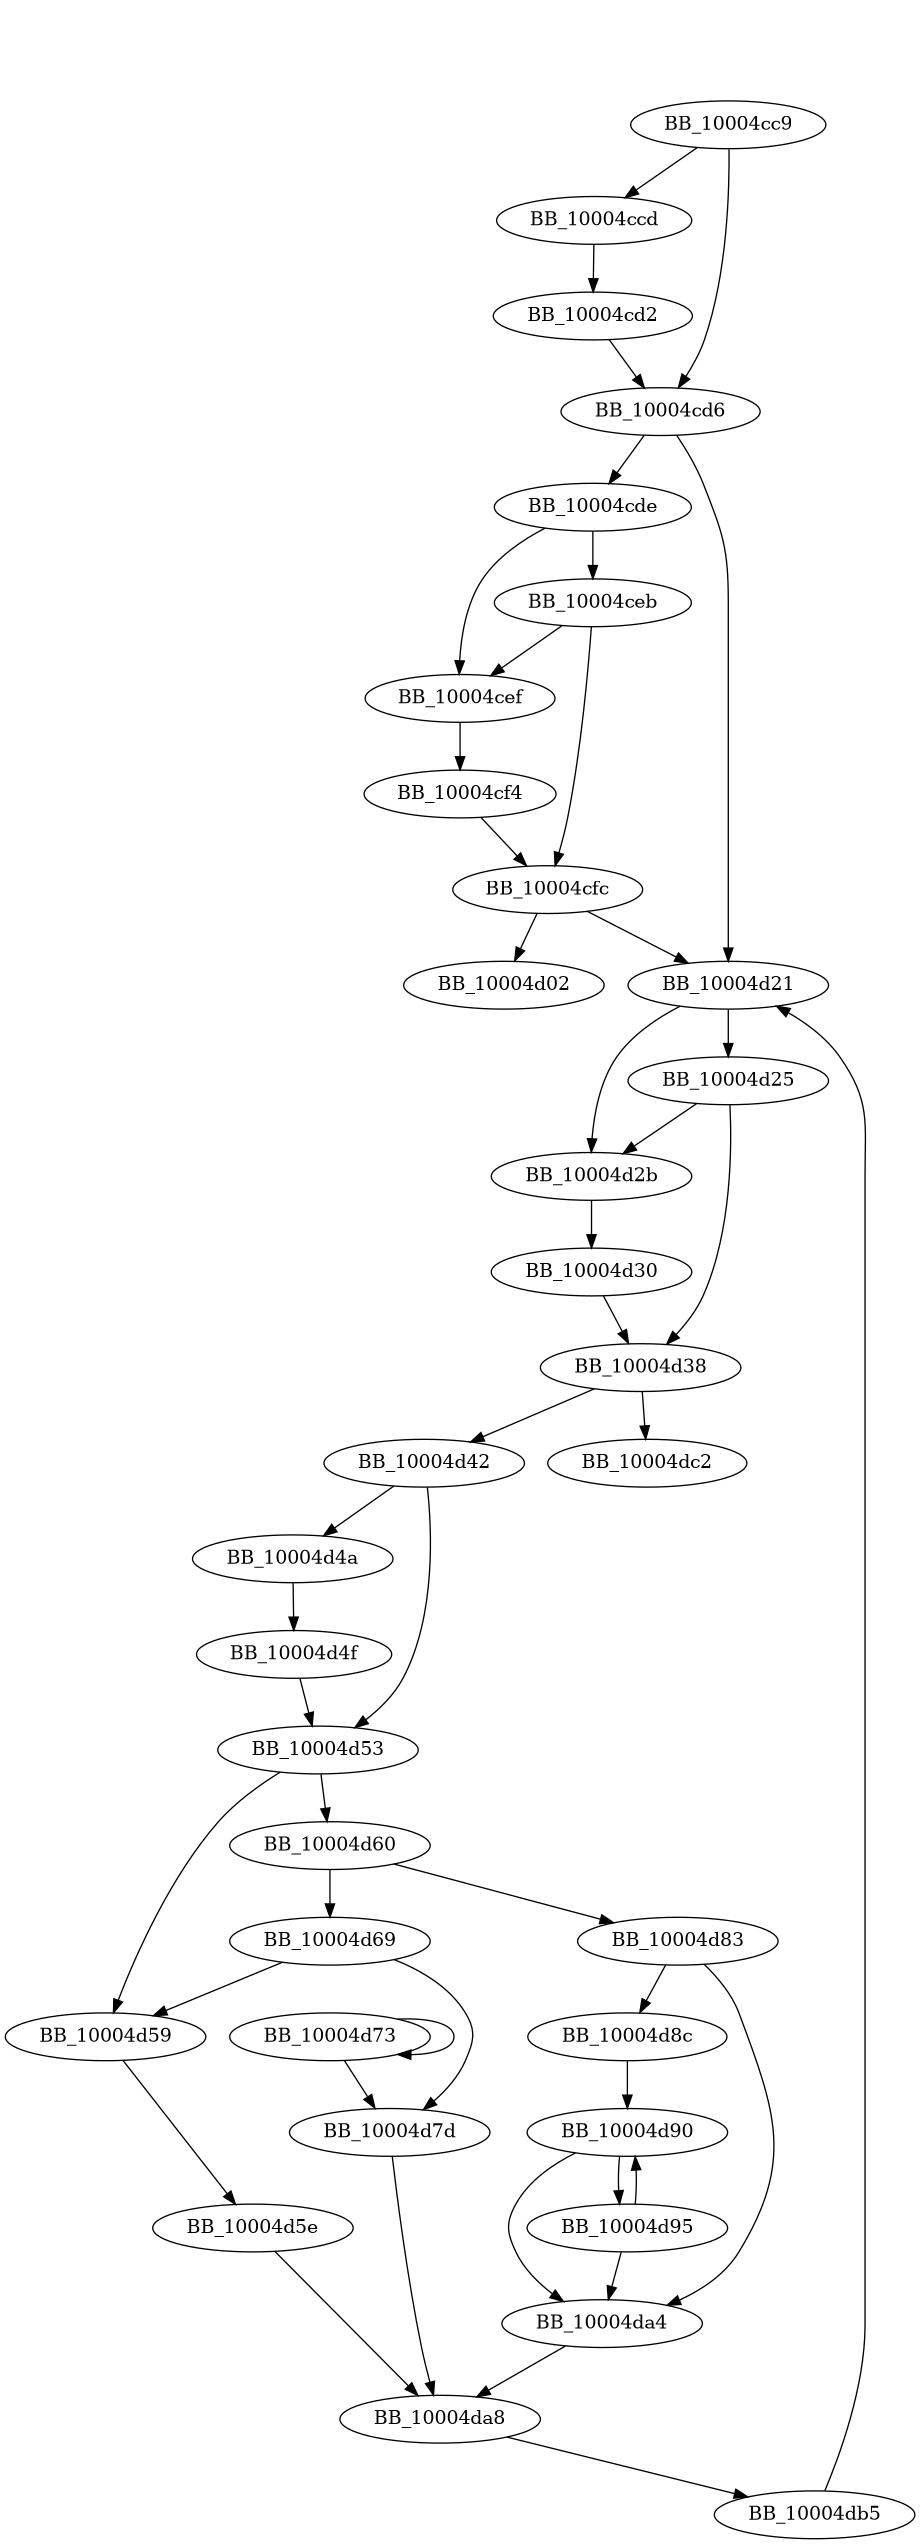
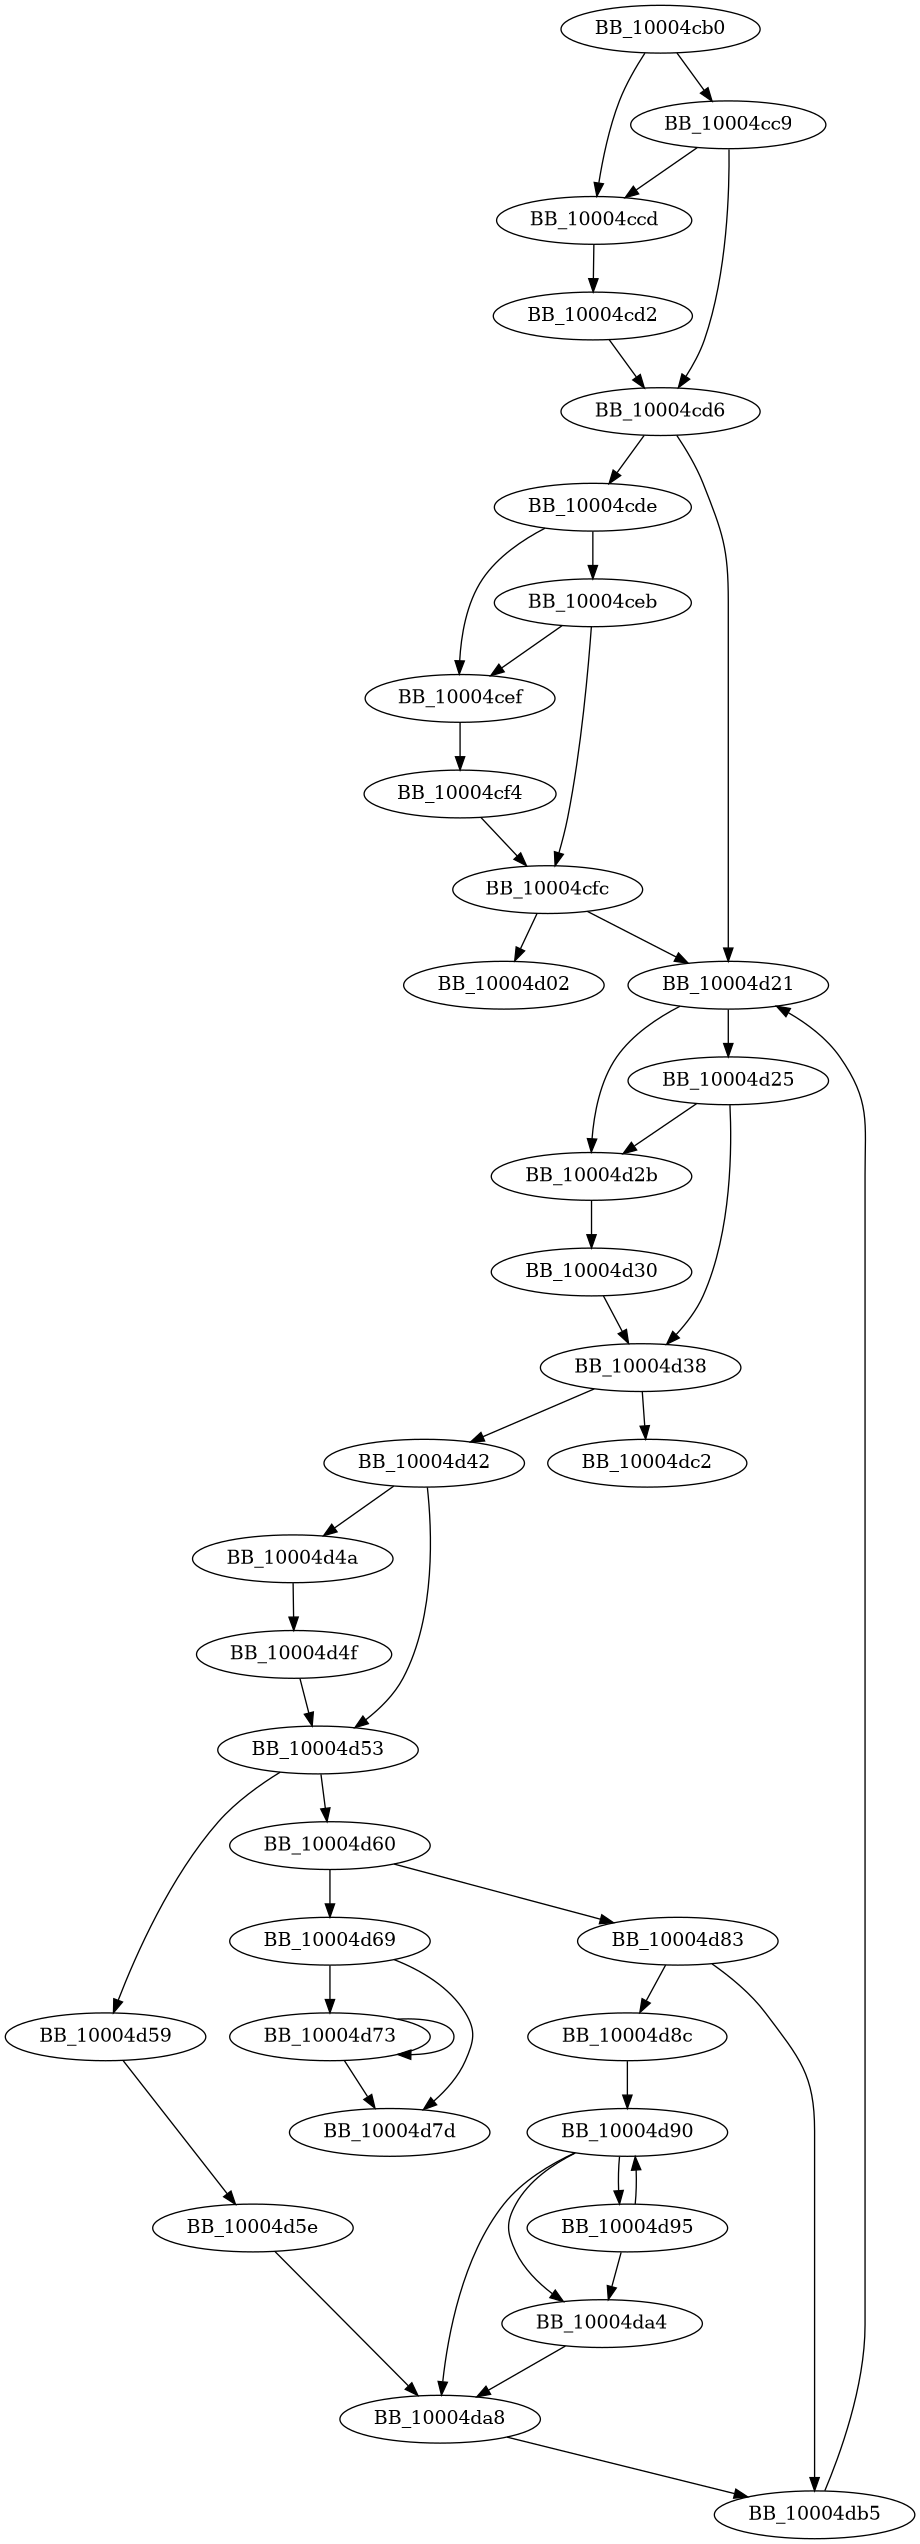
none -> (661, 29)
(224, 1986) -> (330, 1982)
(773, 2142) -> (815, 2202)
(408, 2270) -> (478, 2247)
